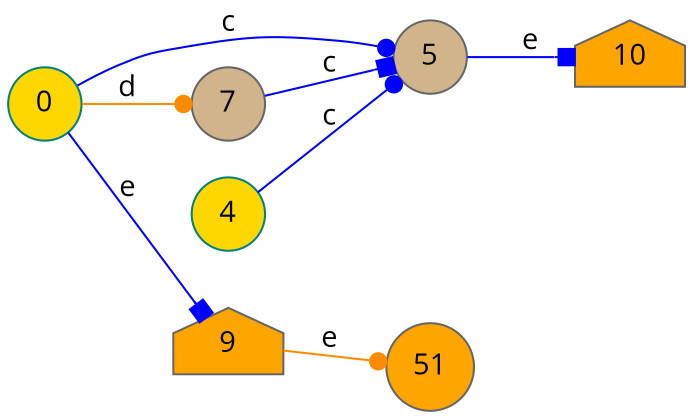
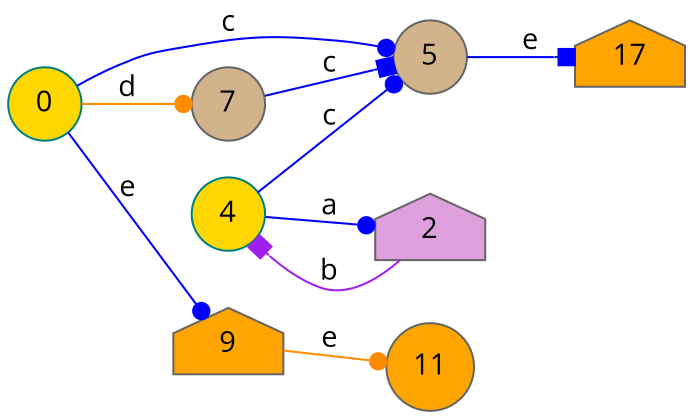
(630, 57) -> (630, 57)
(132, 218) -> (132, 218)
none -> (430, 230)
(430, 367) -> (430, 367)
